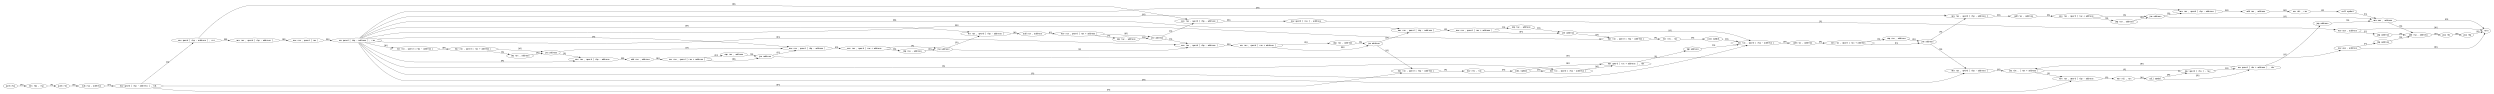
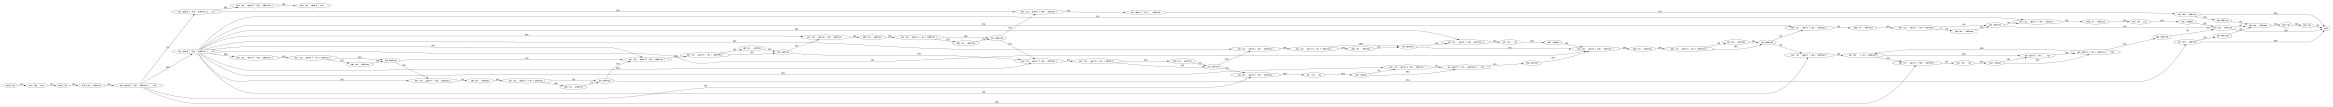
(327, 40) -> (167, 69)
